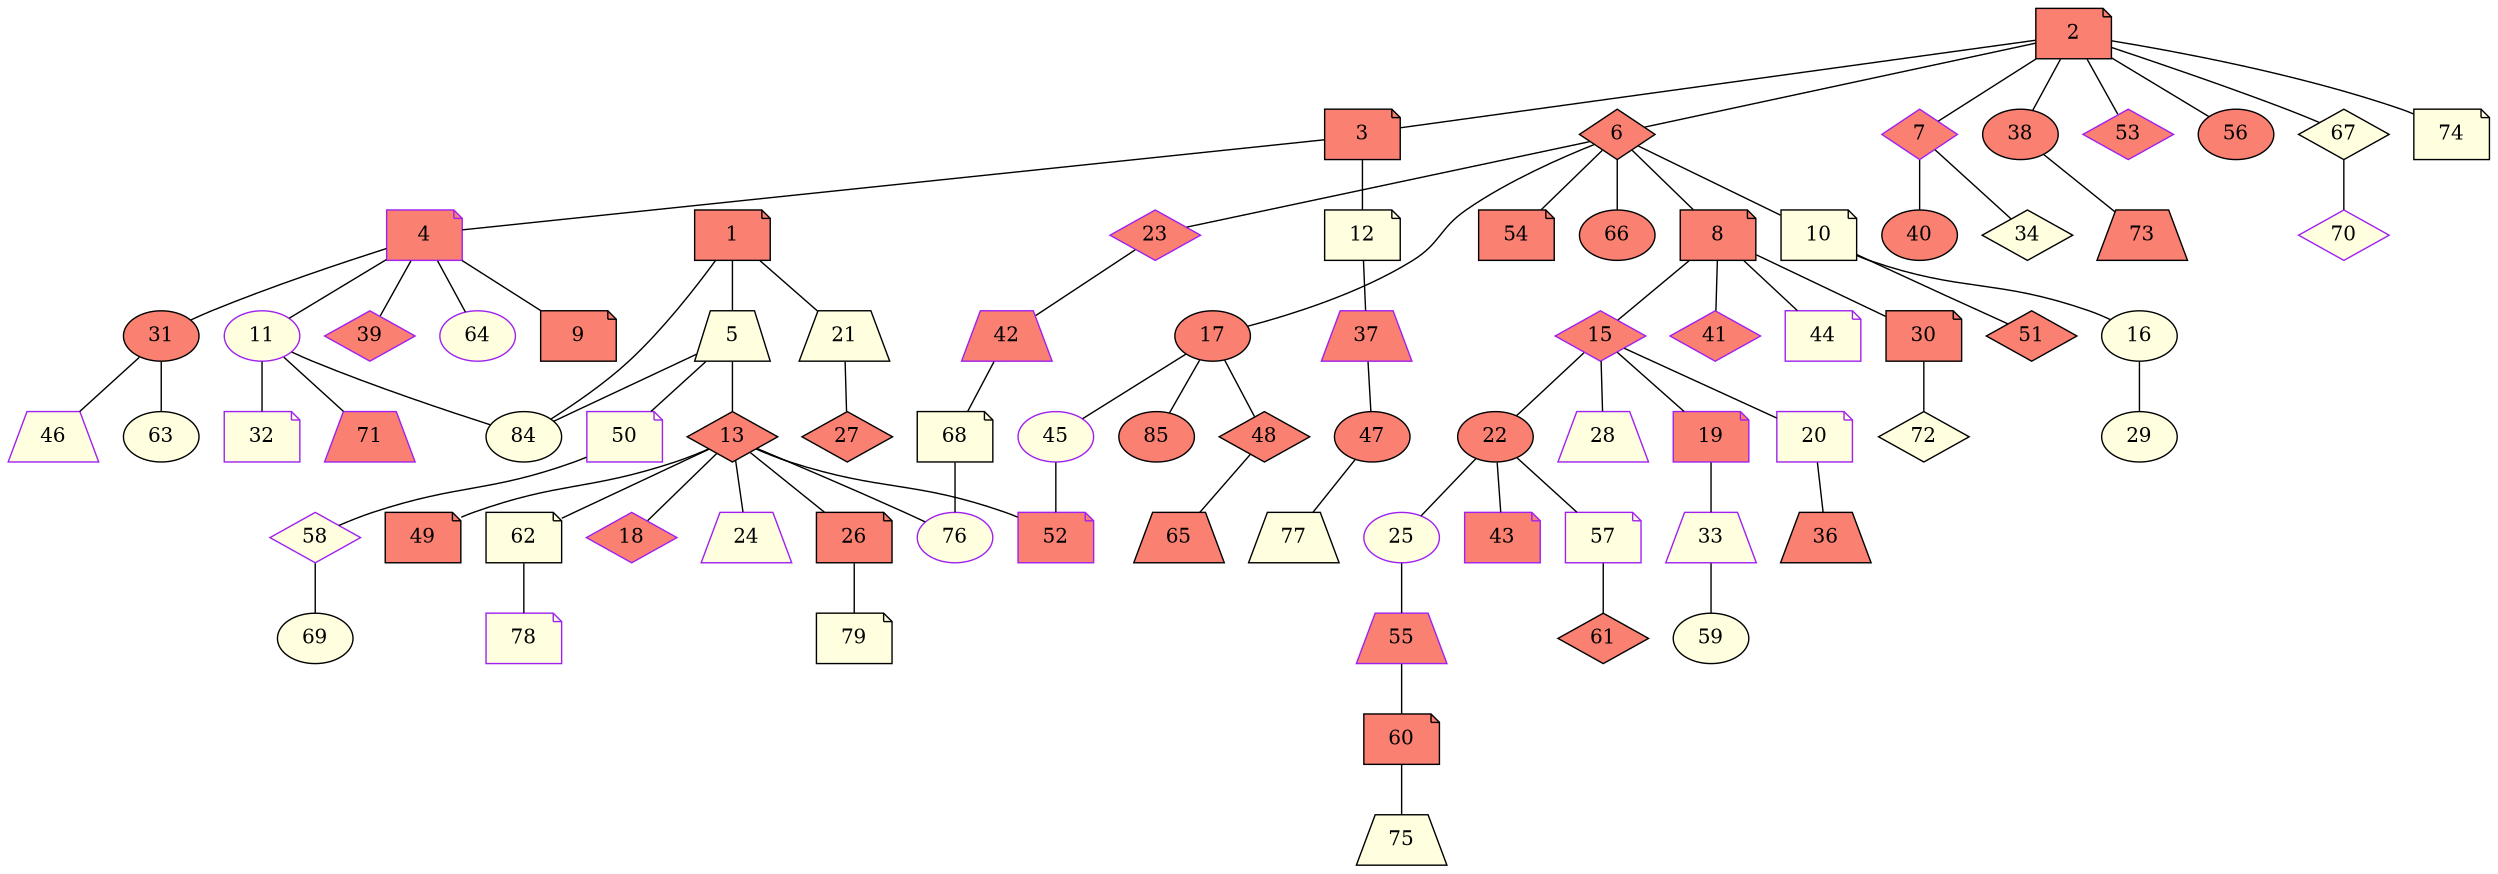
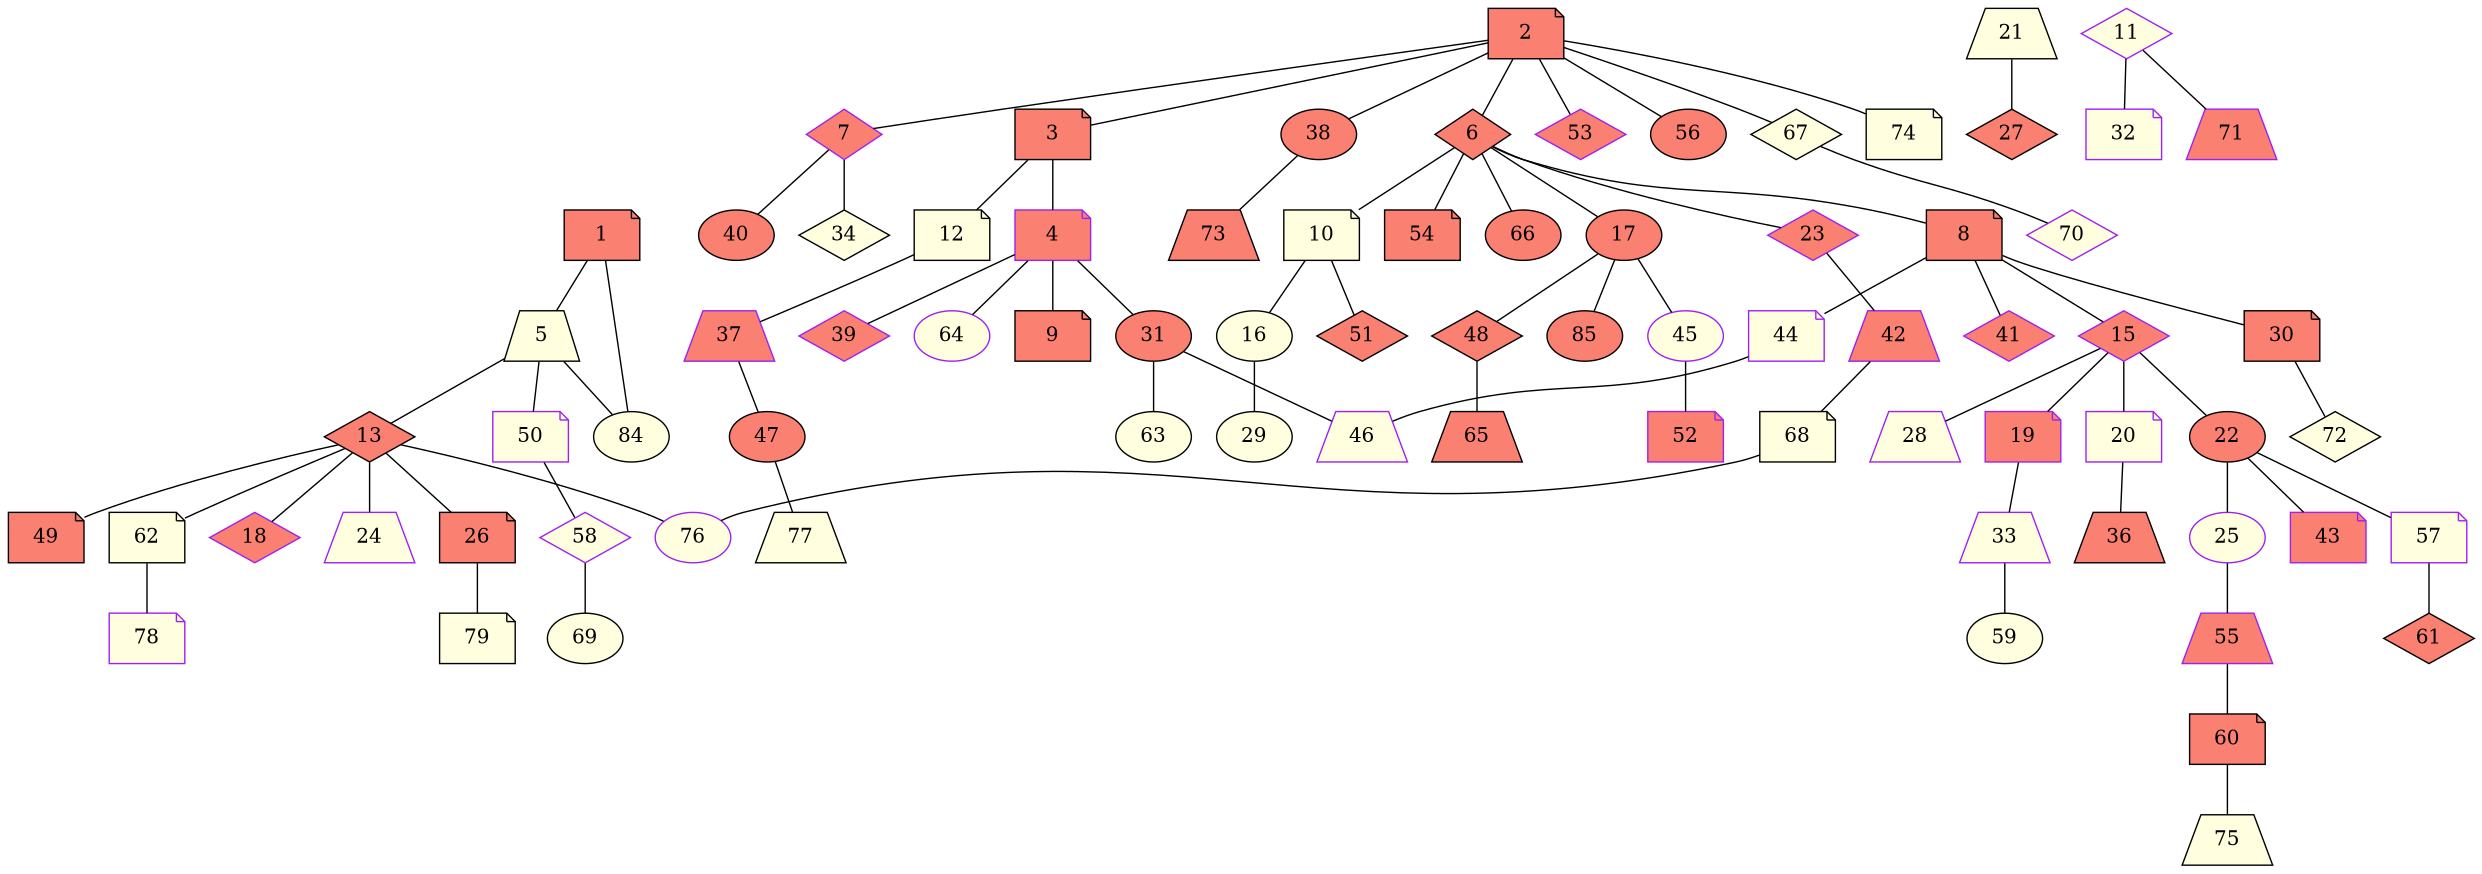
(789, 286) -> none
(338, 289) -> none
(262, 336) -> (2127, 34)
none -> (1570, 388)
(390, 391) -> none
(886, 485) -> none
